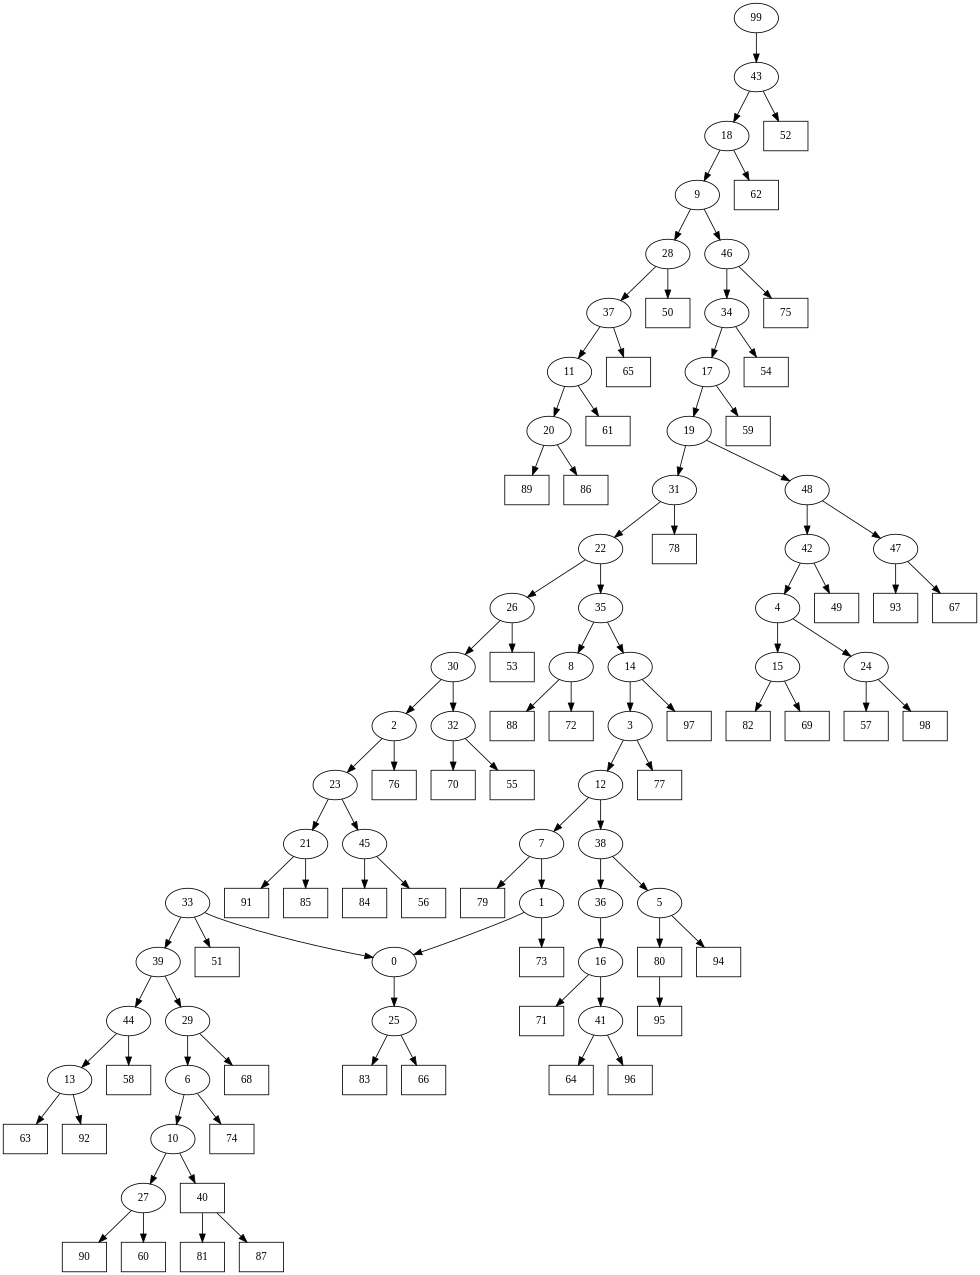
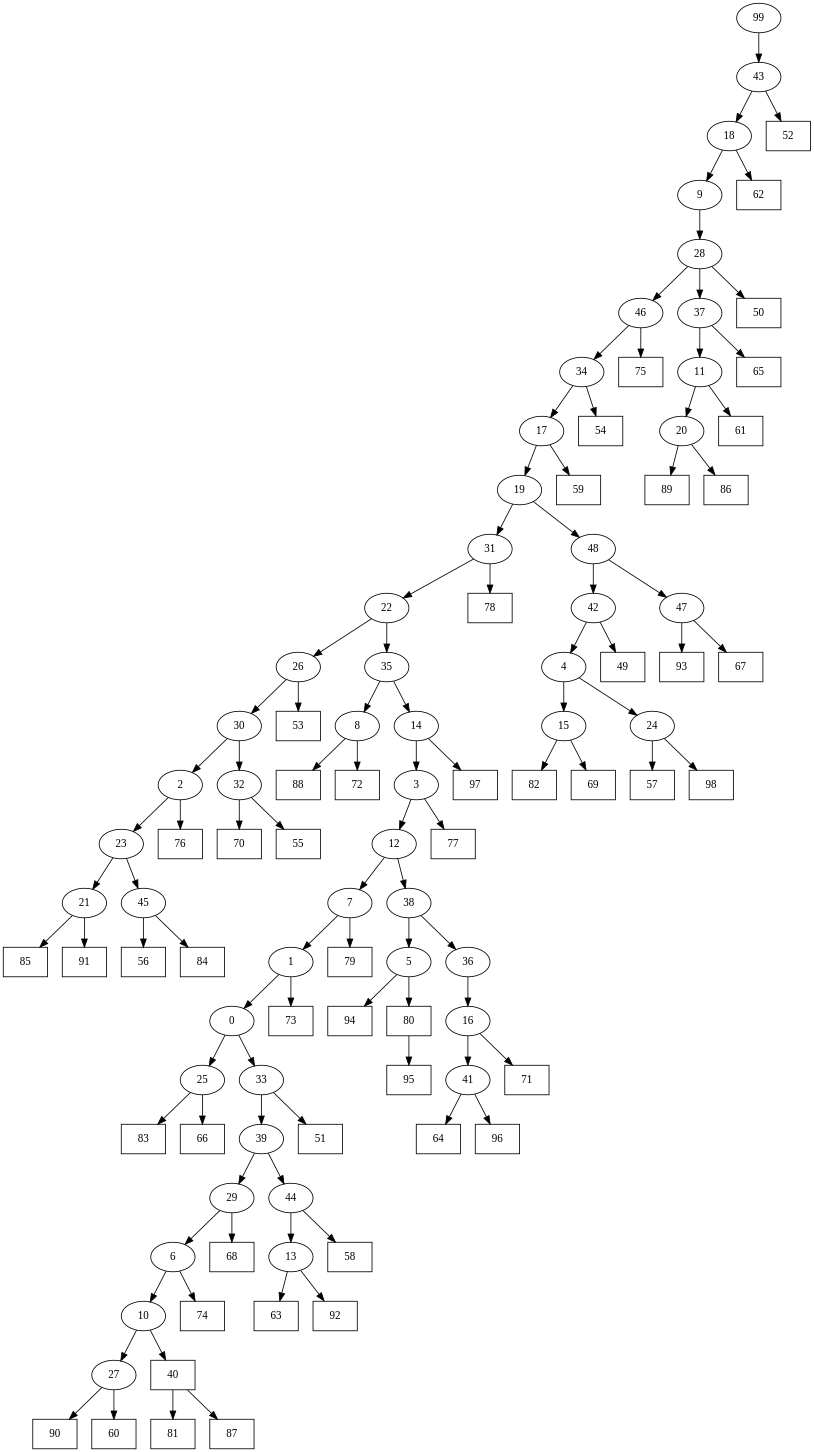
(710, 221) -> (673, 281)
(284, 938) -> (245, 1047)
